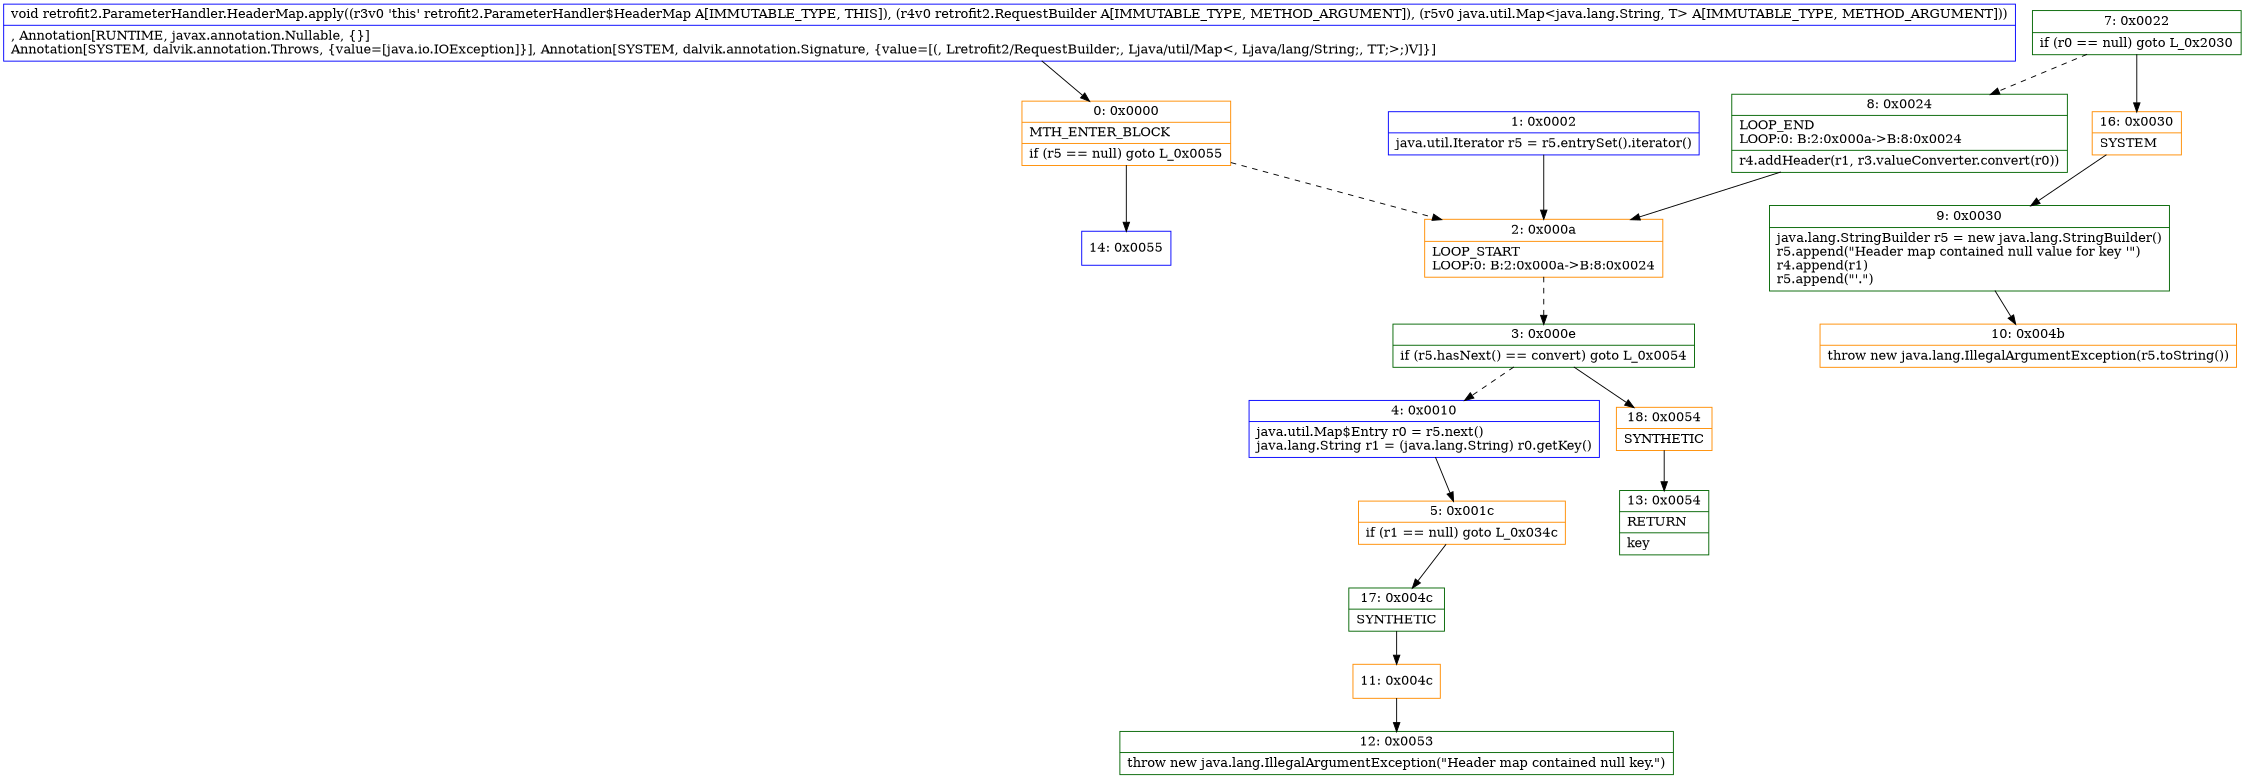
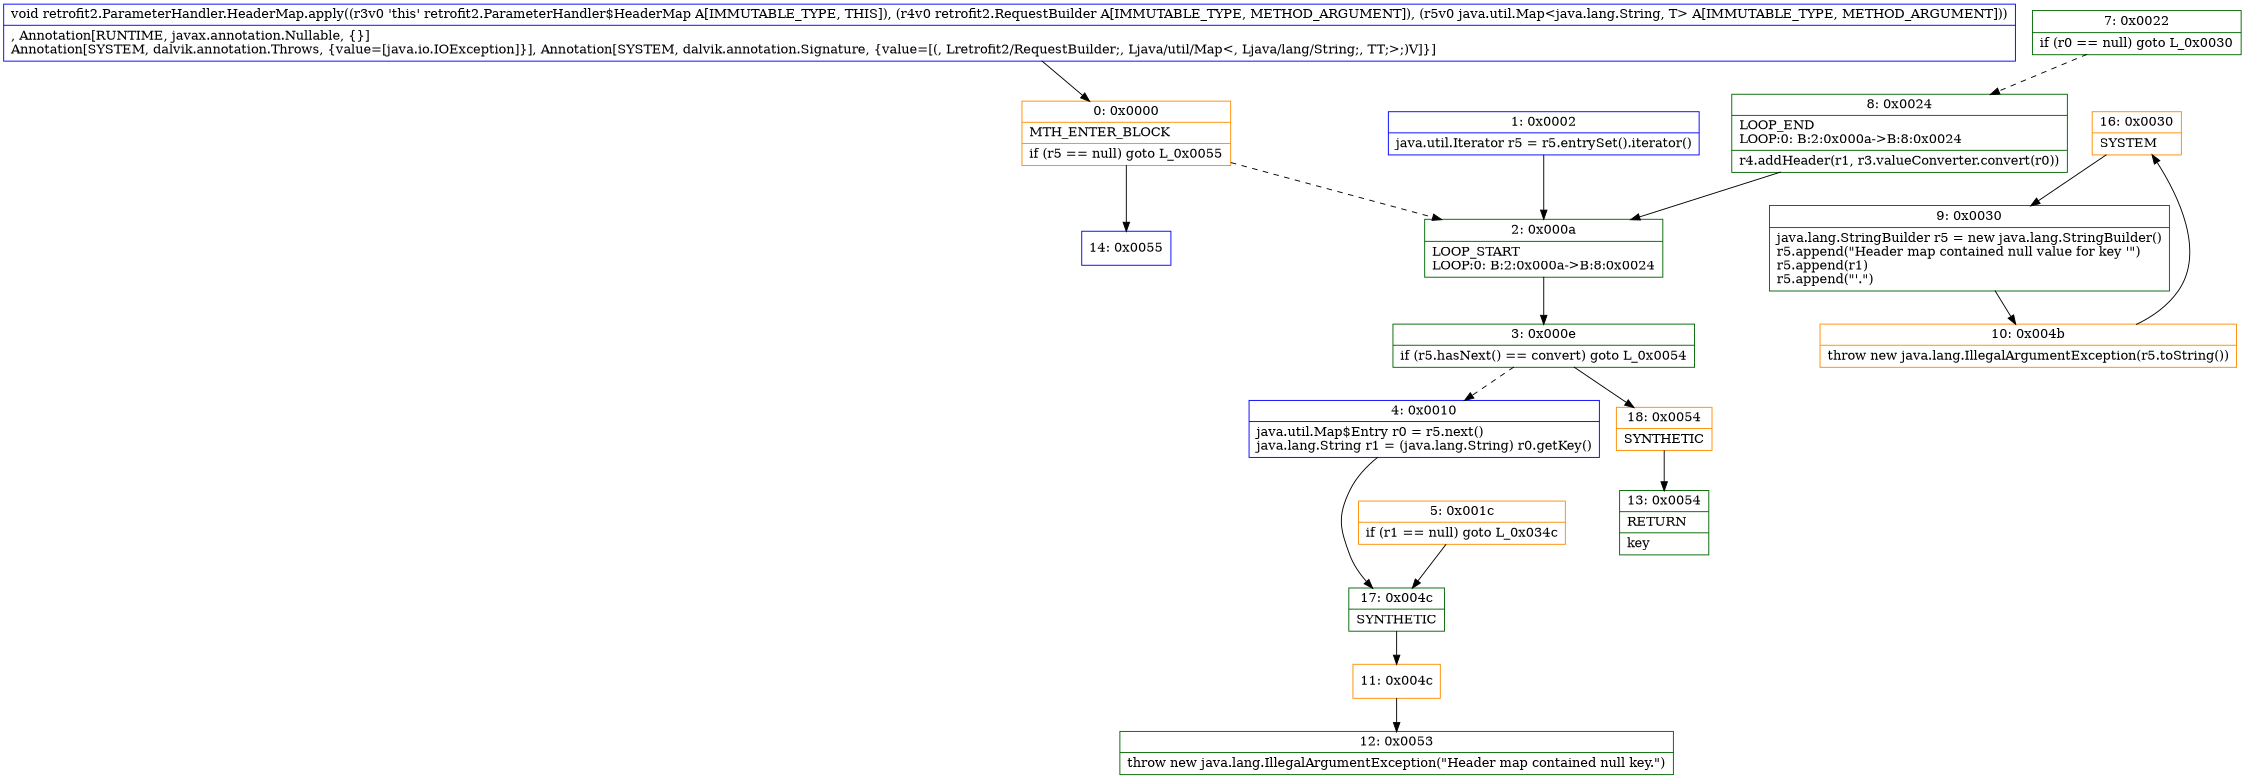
(2137, 43) -> (2137, 43)
(2137, 79) -> (2189, 252)
(1544, 248) -> (1544, 248)
(1823, 266) -> (1823, 266)
(1544, 296) -> (1544, 296)
(1443, 475) -> (1342, 516)
